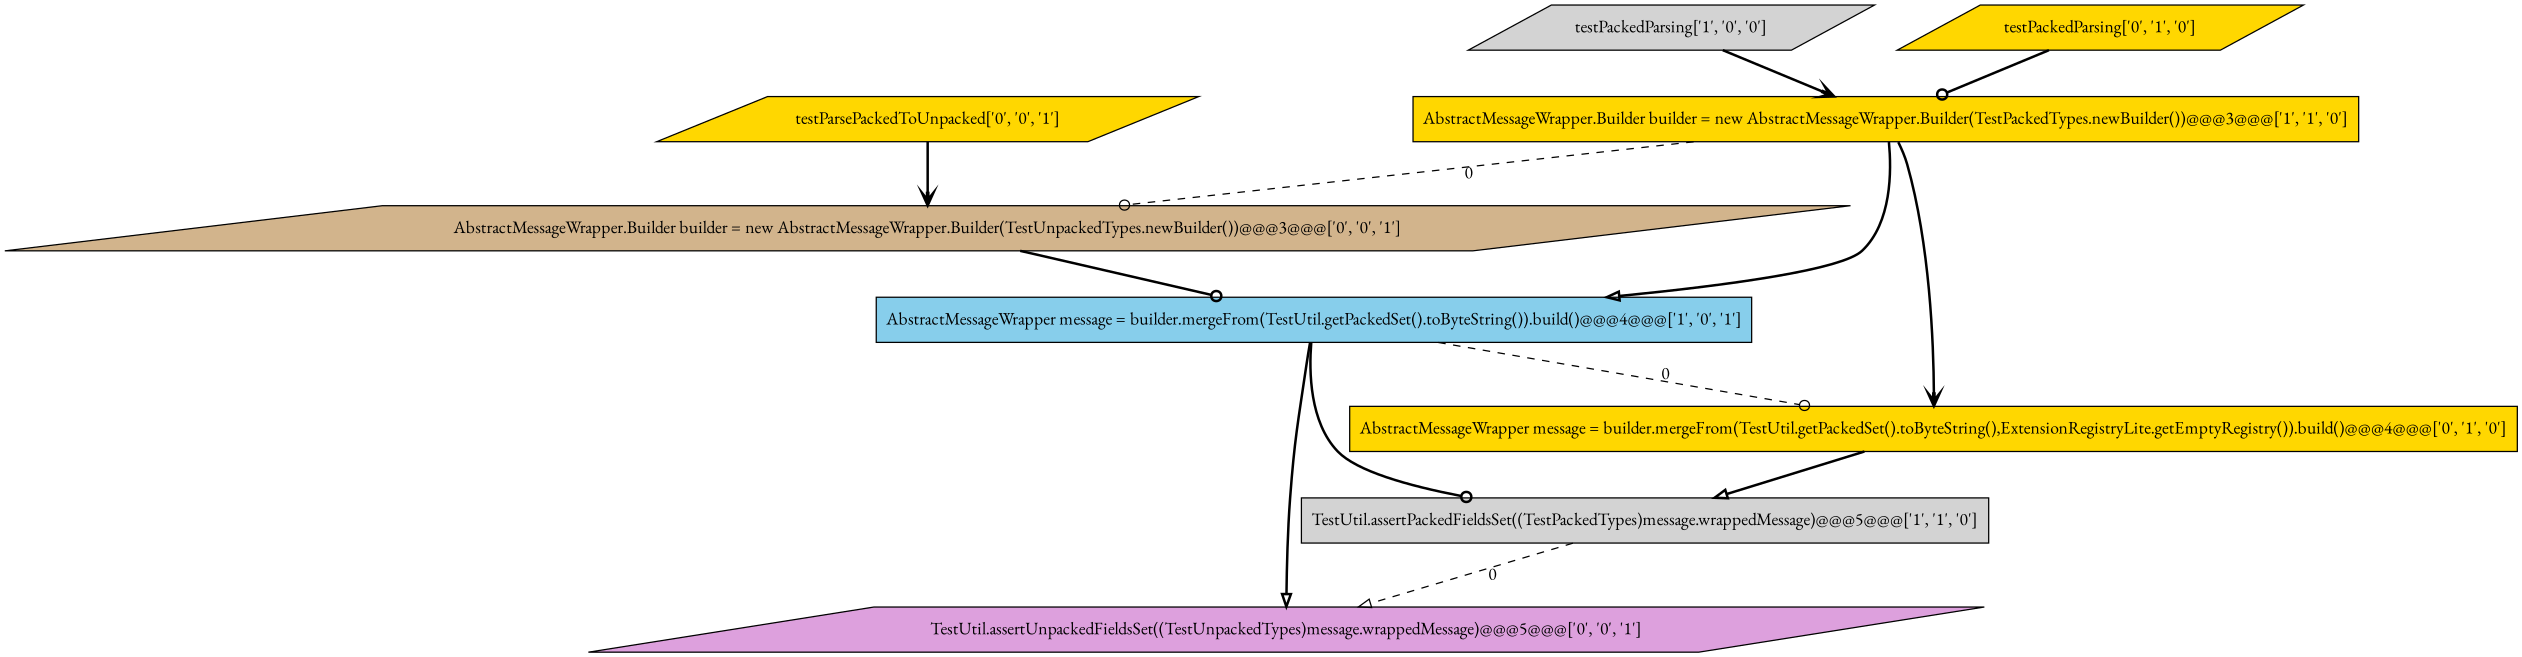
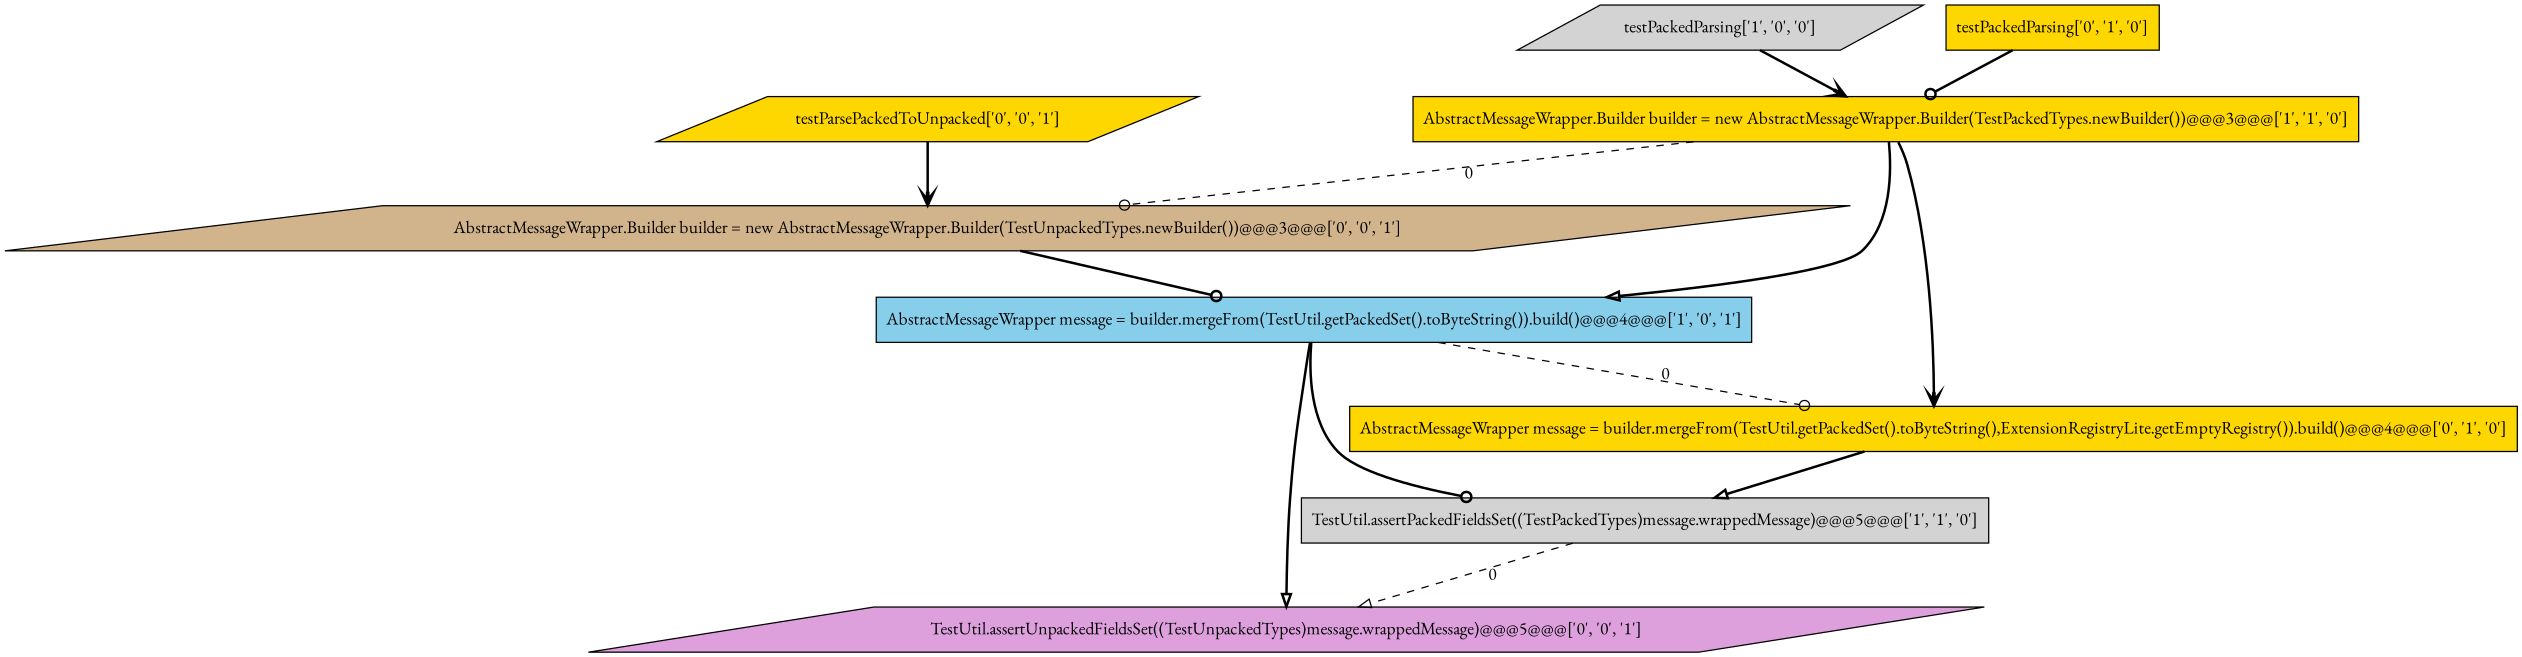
(2100, 28) -> (2053, 28)
